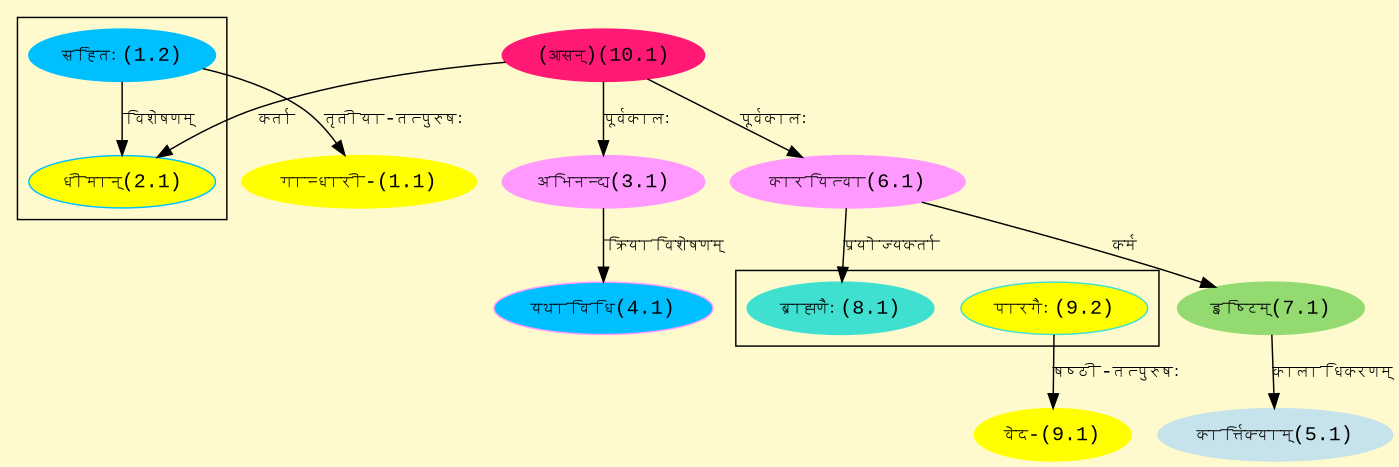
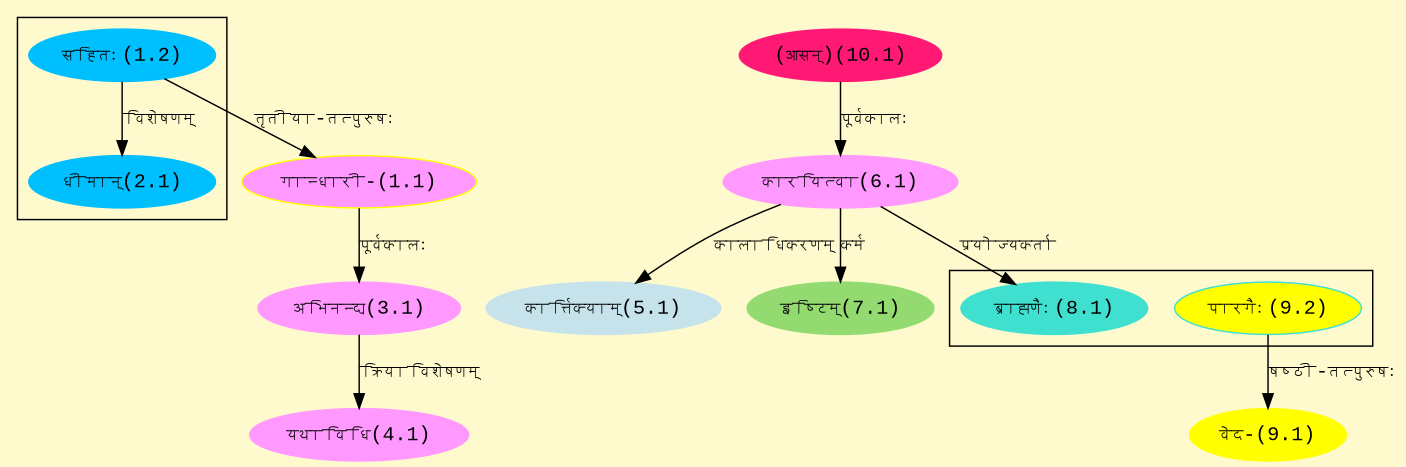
(333, 88) -> none
(603, 111) -> (359, 238)
(122, 182) -> (122, 182)
(359, 182) -> (359, 182)
(603, 308) -> (359, 435)
(1273, 364) -> (712, 235)
